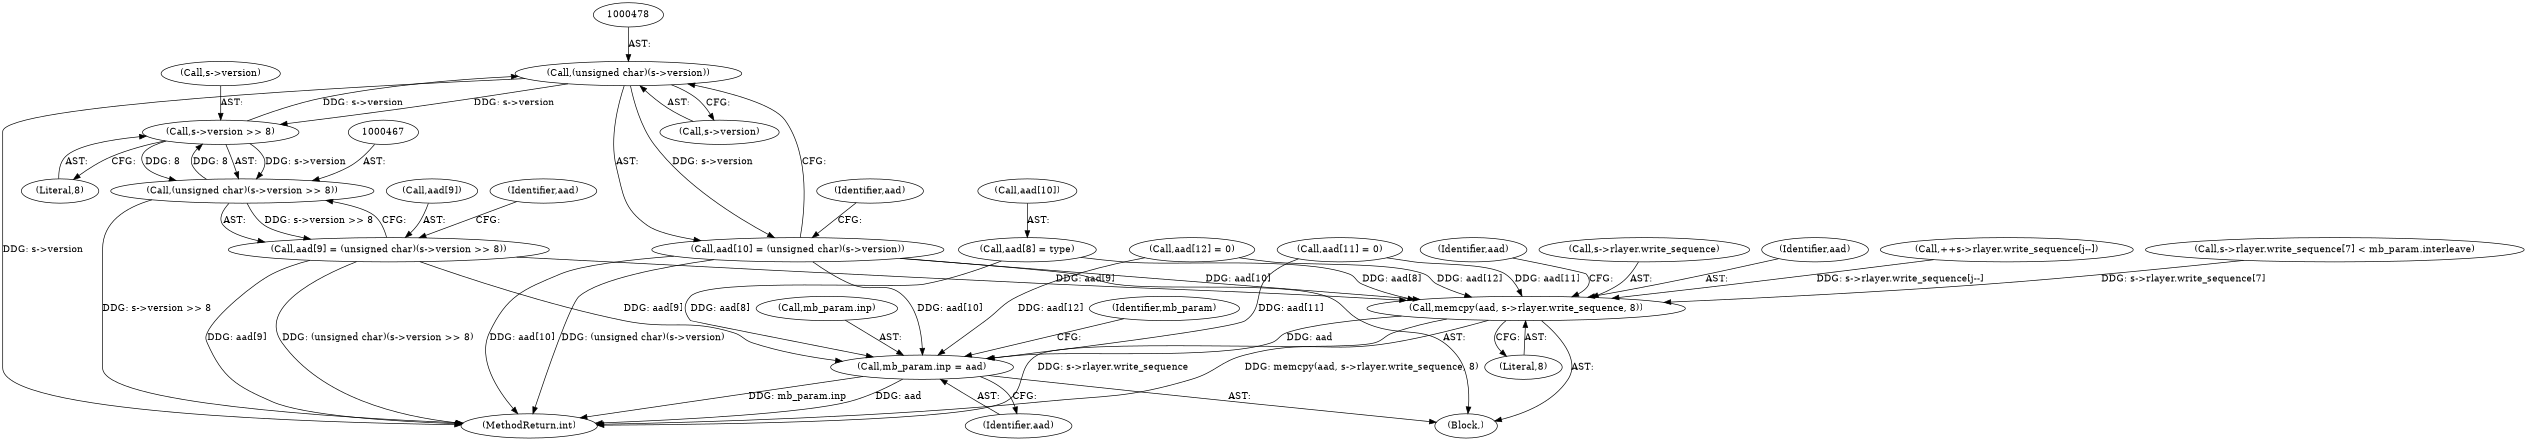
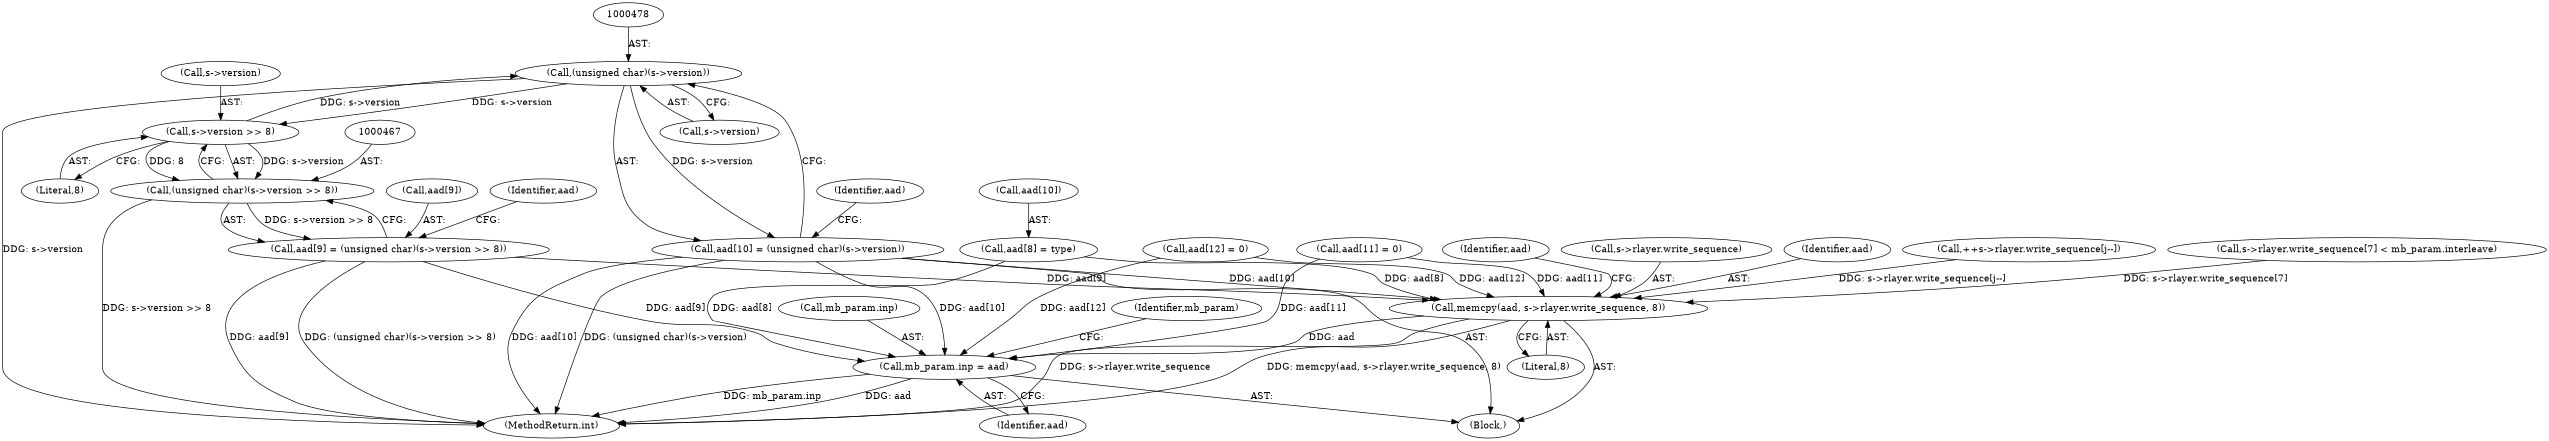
(211, 162) -> (214, 162)
